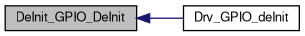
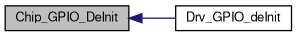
(71, 18) -> (67, 18)
